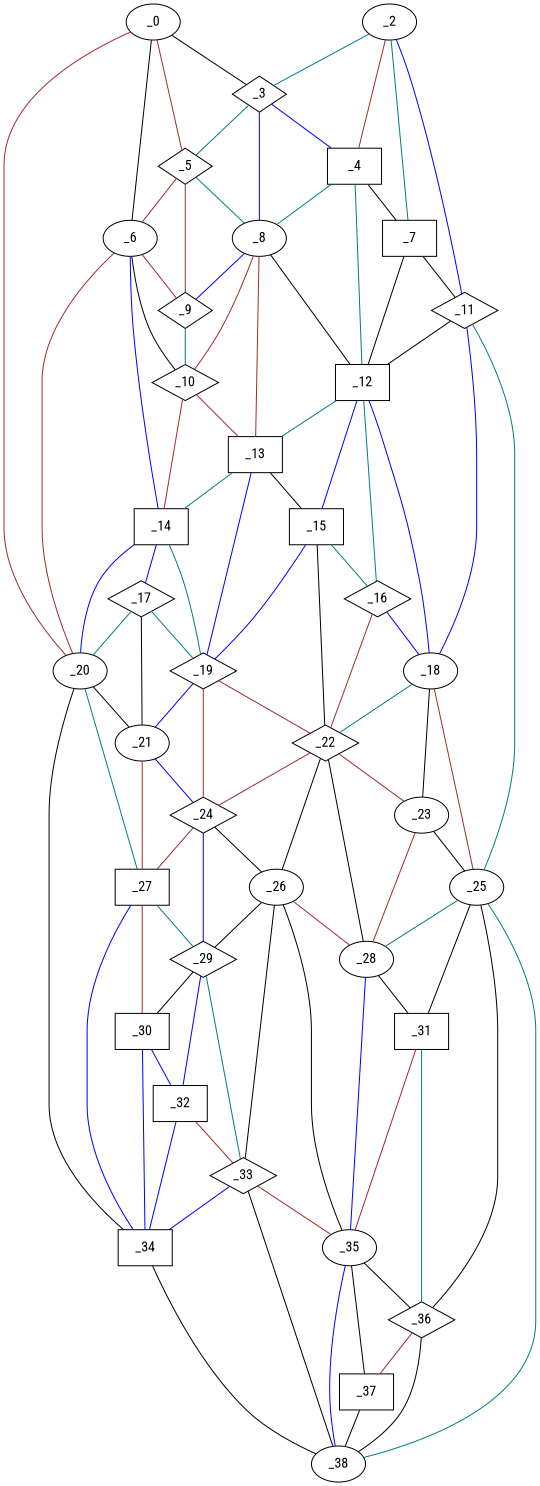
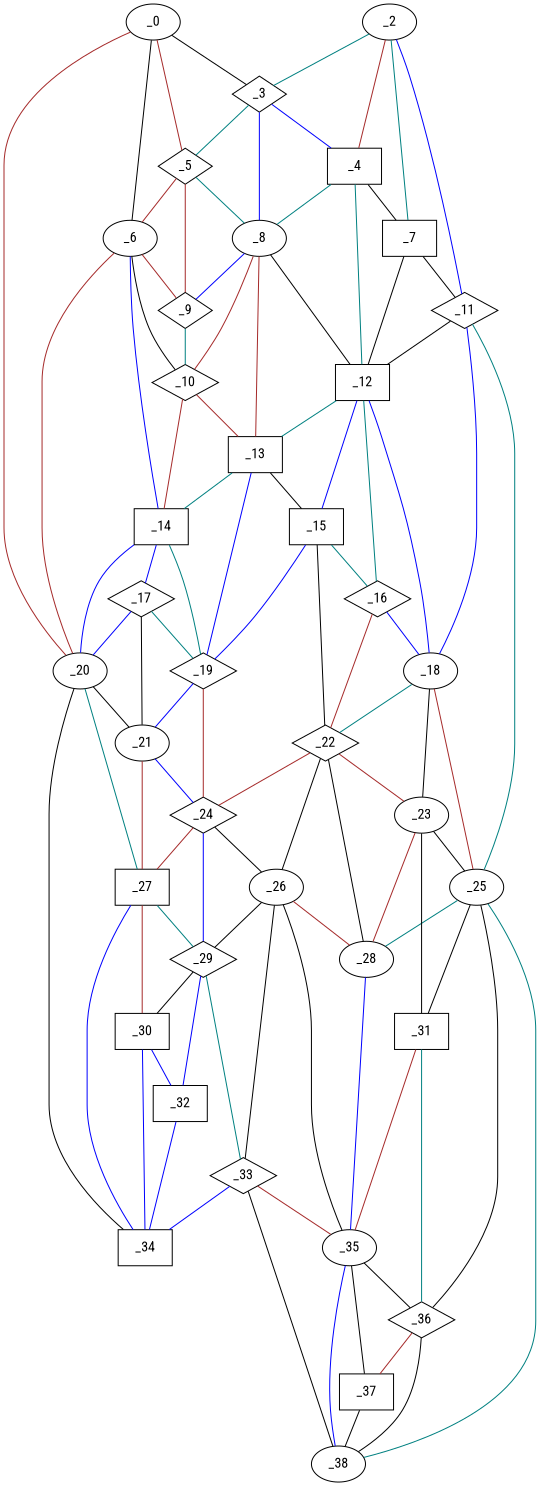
(112, 633) -> (112, 633)
(264, 707) -> none
(393, 994) -> (422, 914)
(214, 1142) -> none
(217, 1376) -> none
